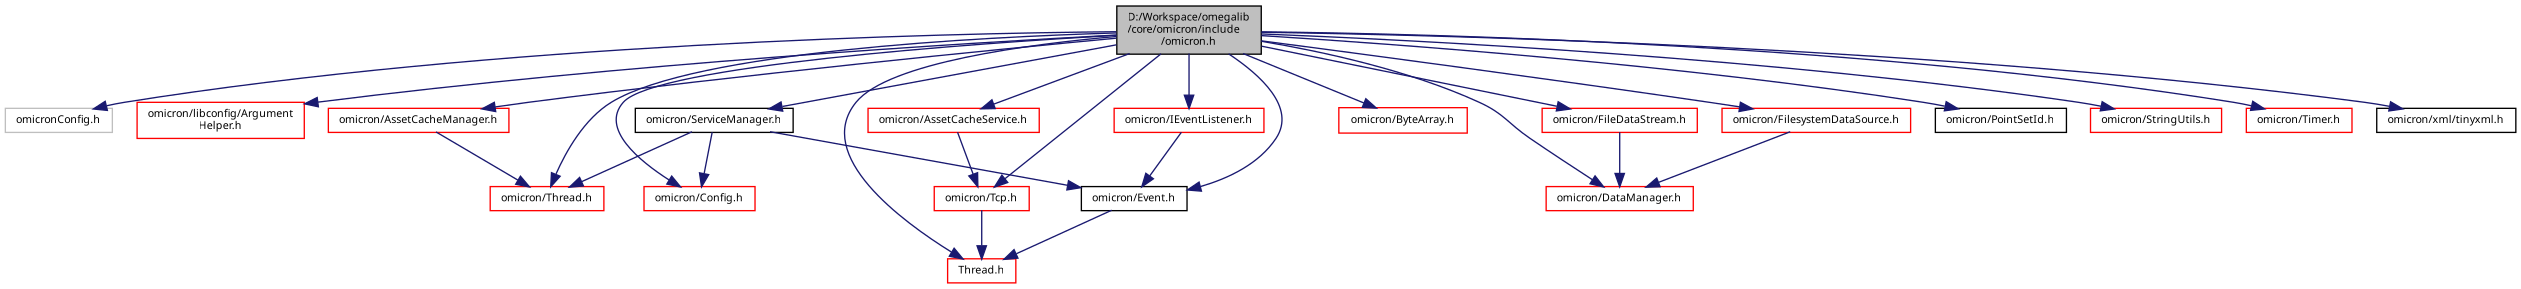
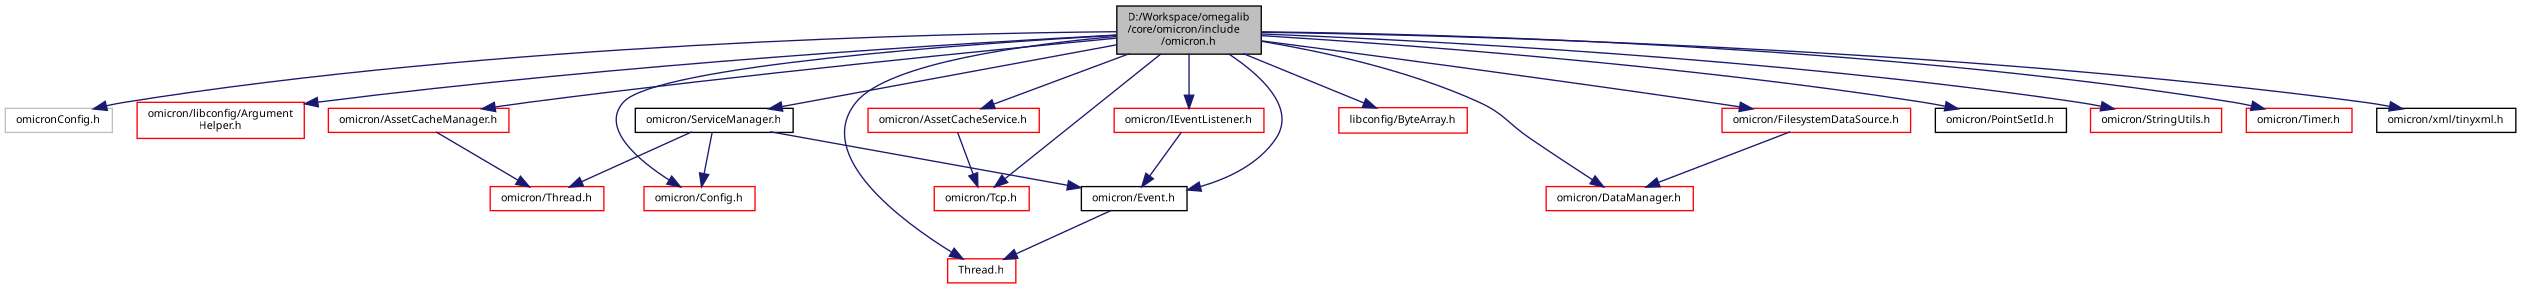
(815, 54) -> none
(1403, 120) -> (1403, 120)
(1620, 120) -> none
(982, 228) -> none
